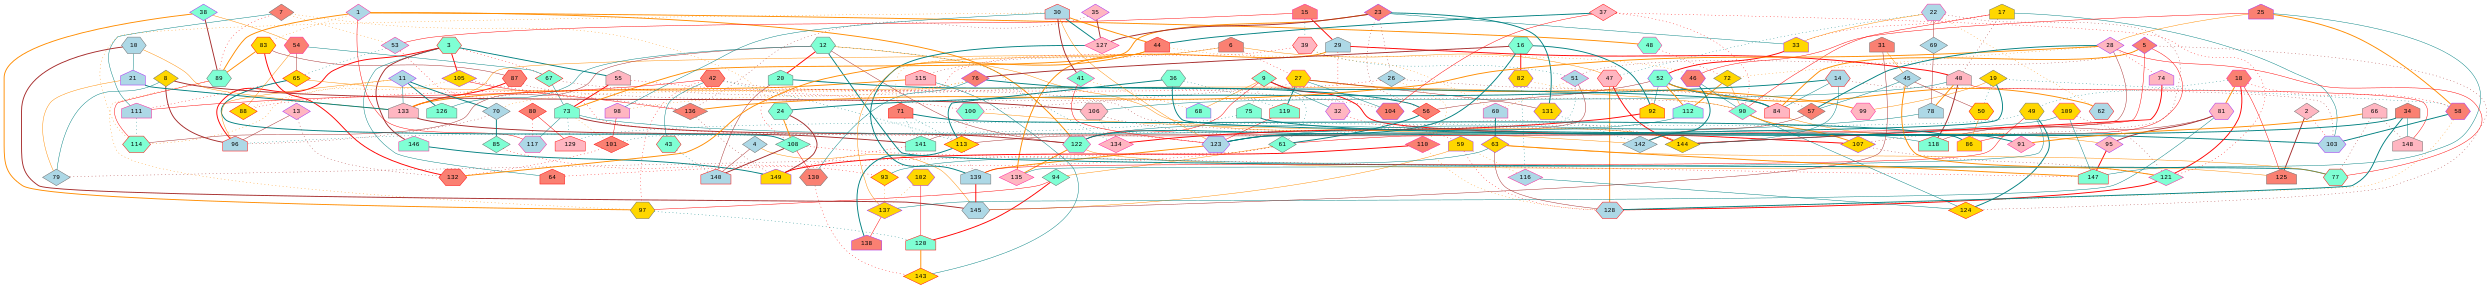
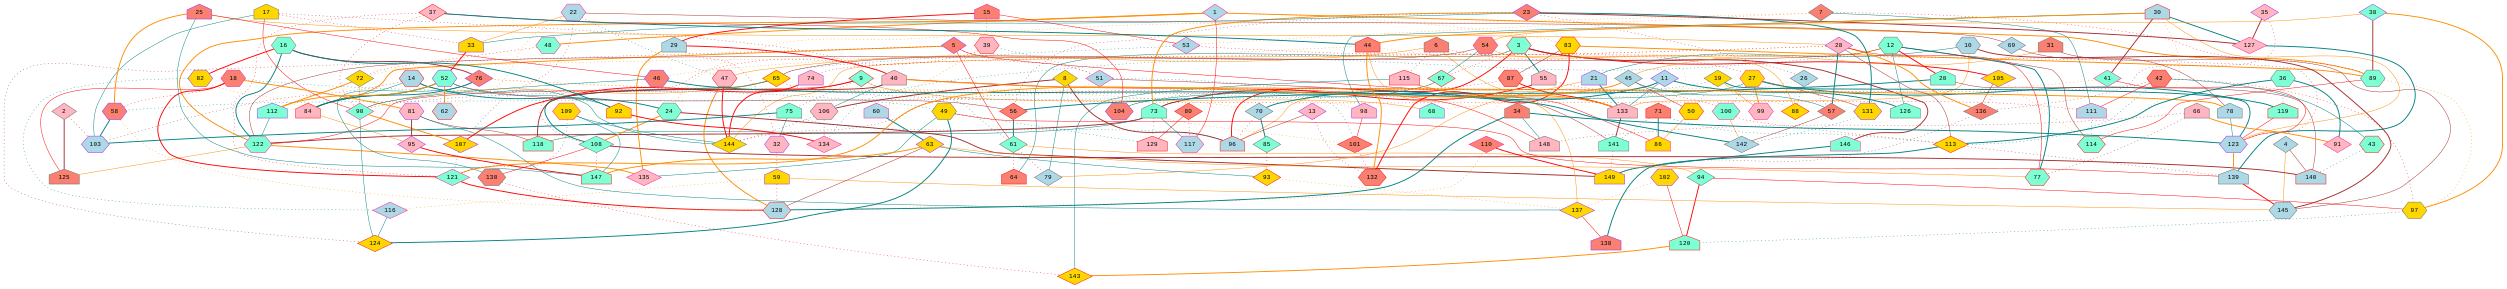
(1300, 94) -> (785, 124)
